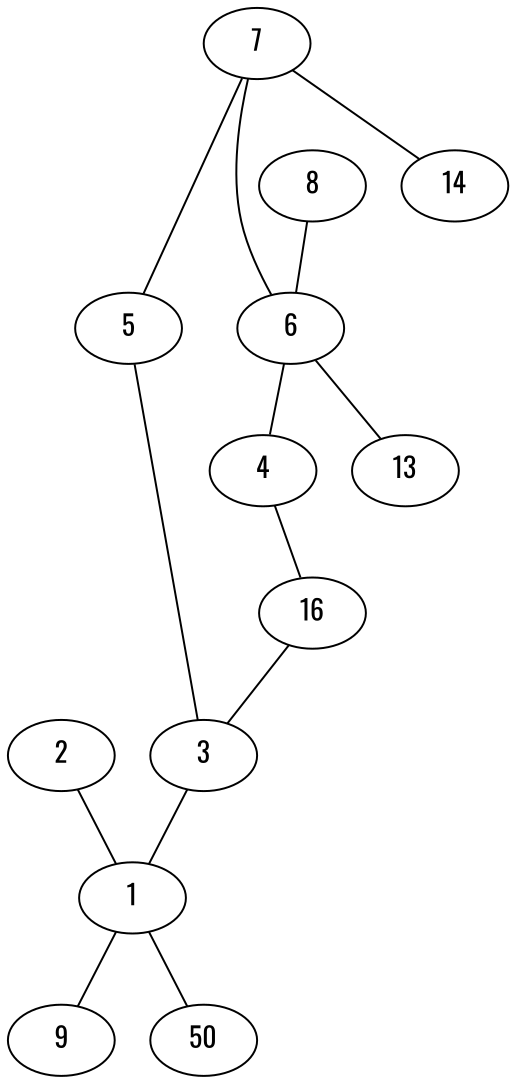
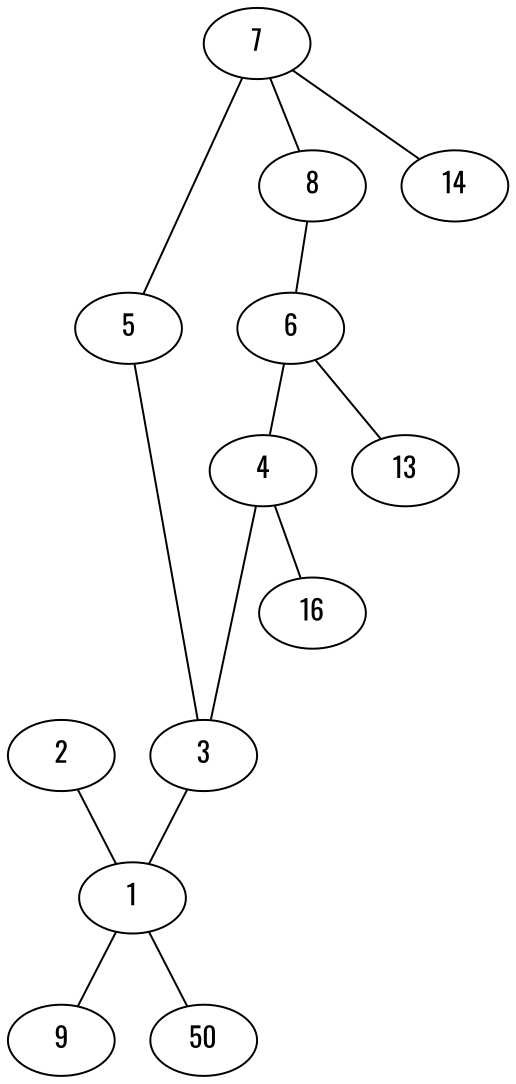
(237, 190) -> (285, 115)
(258, 684) -> (233, 613)
